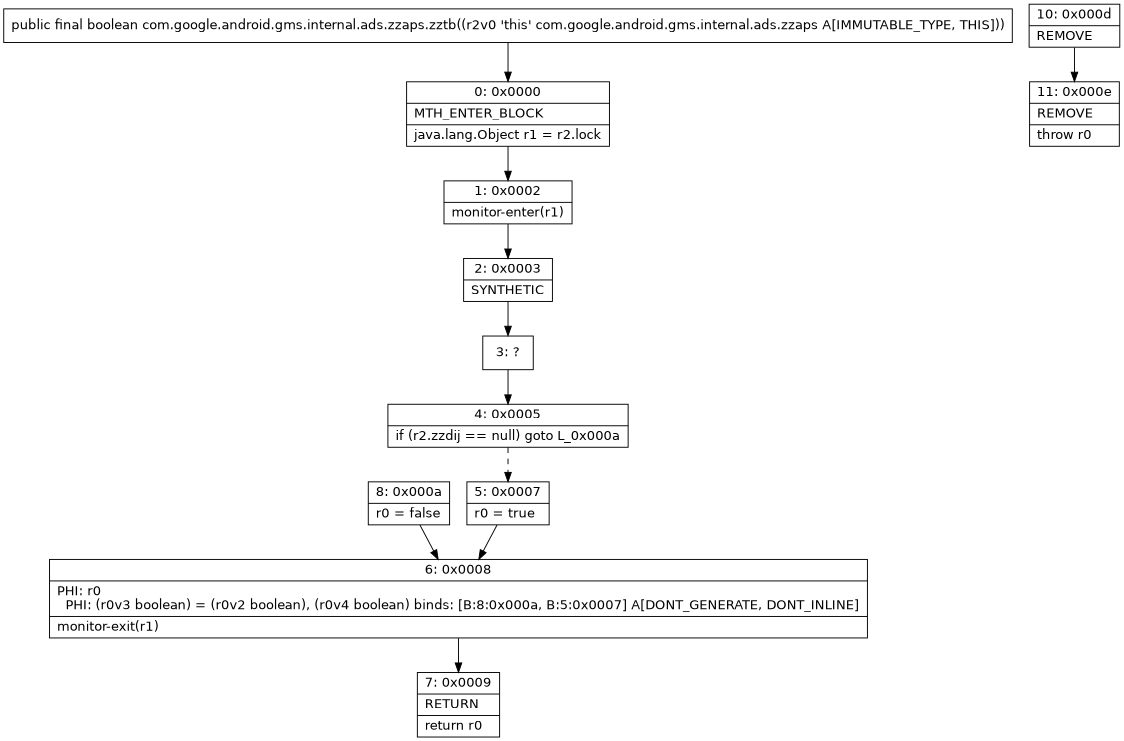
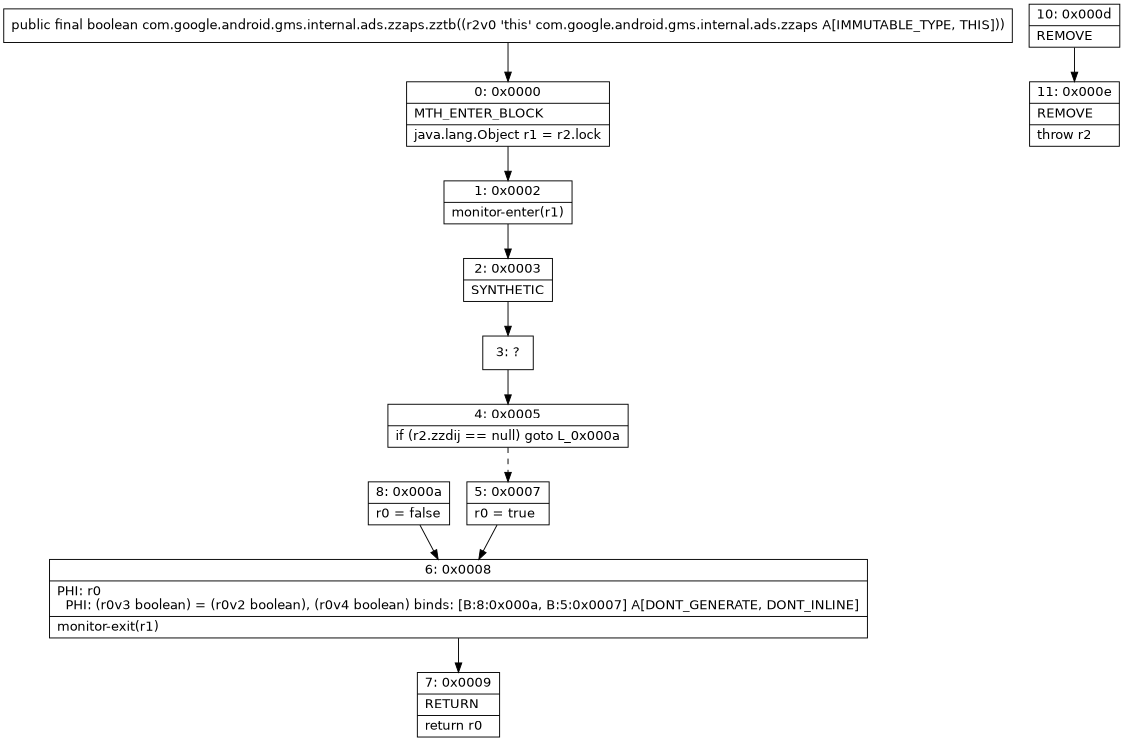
(1065, 135) -> (1065, 135)
